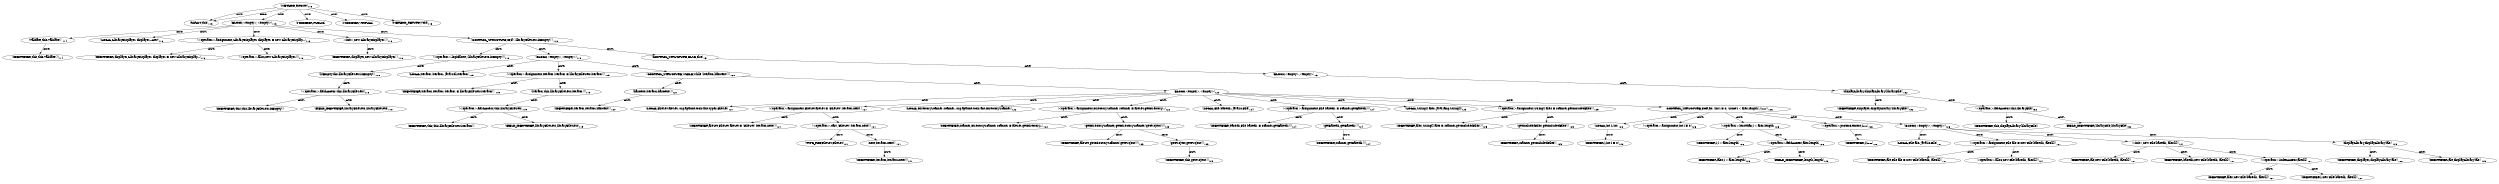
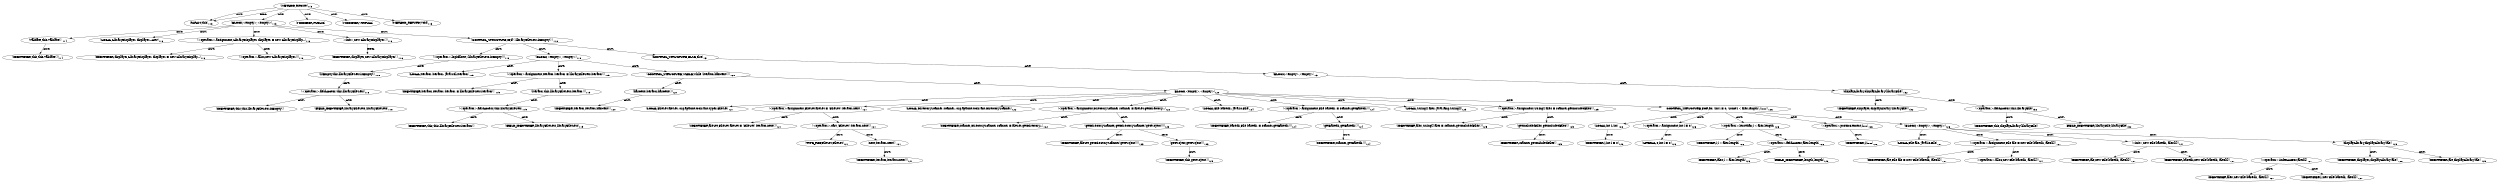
(371, 49) -> (371, 49)
none -> (1659, 143)
(2221, 152) -> none
